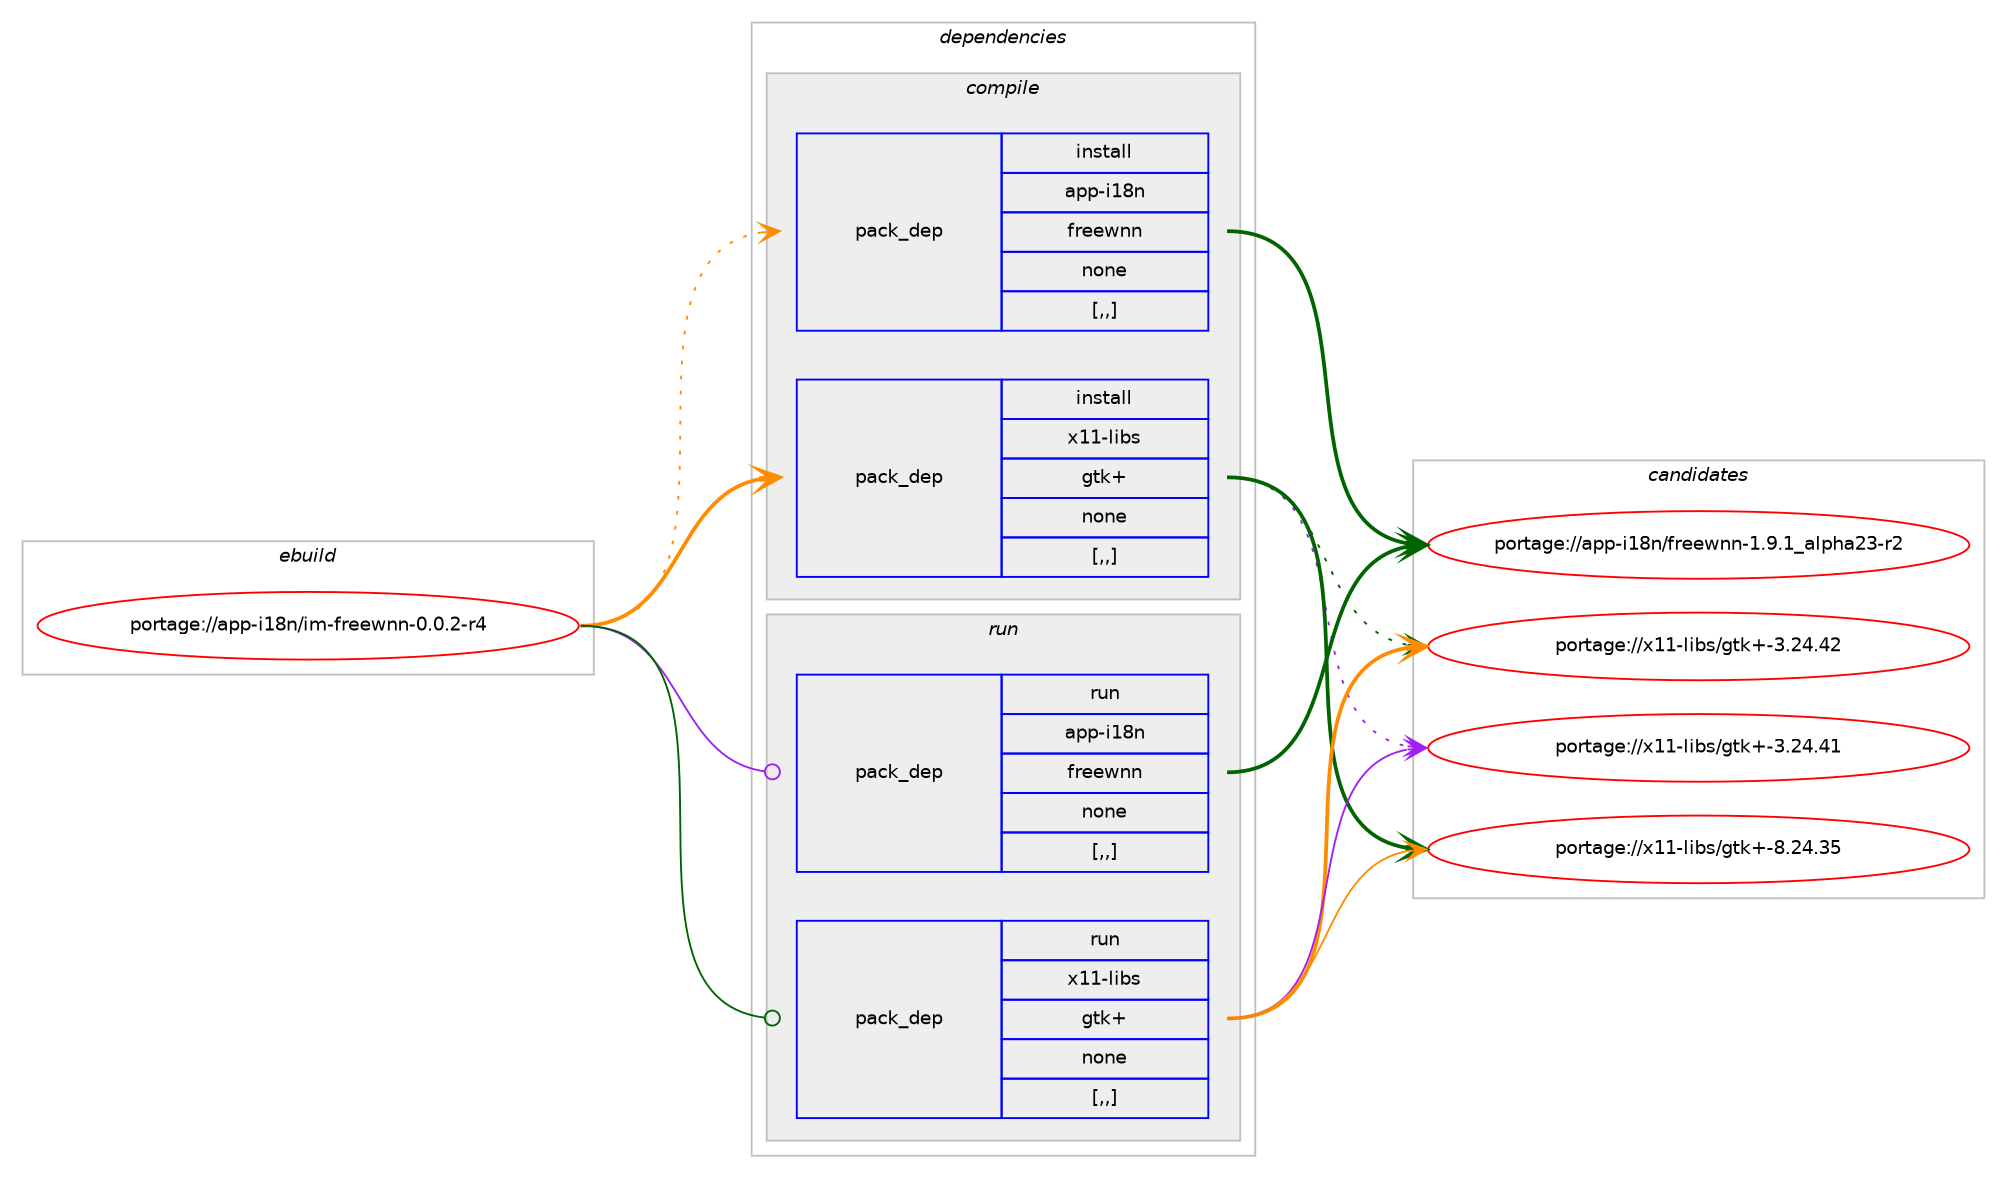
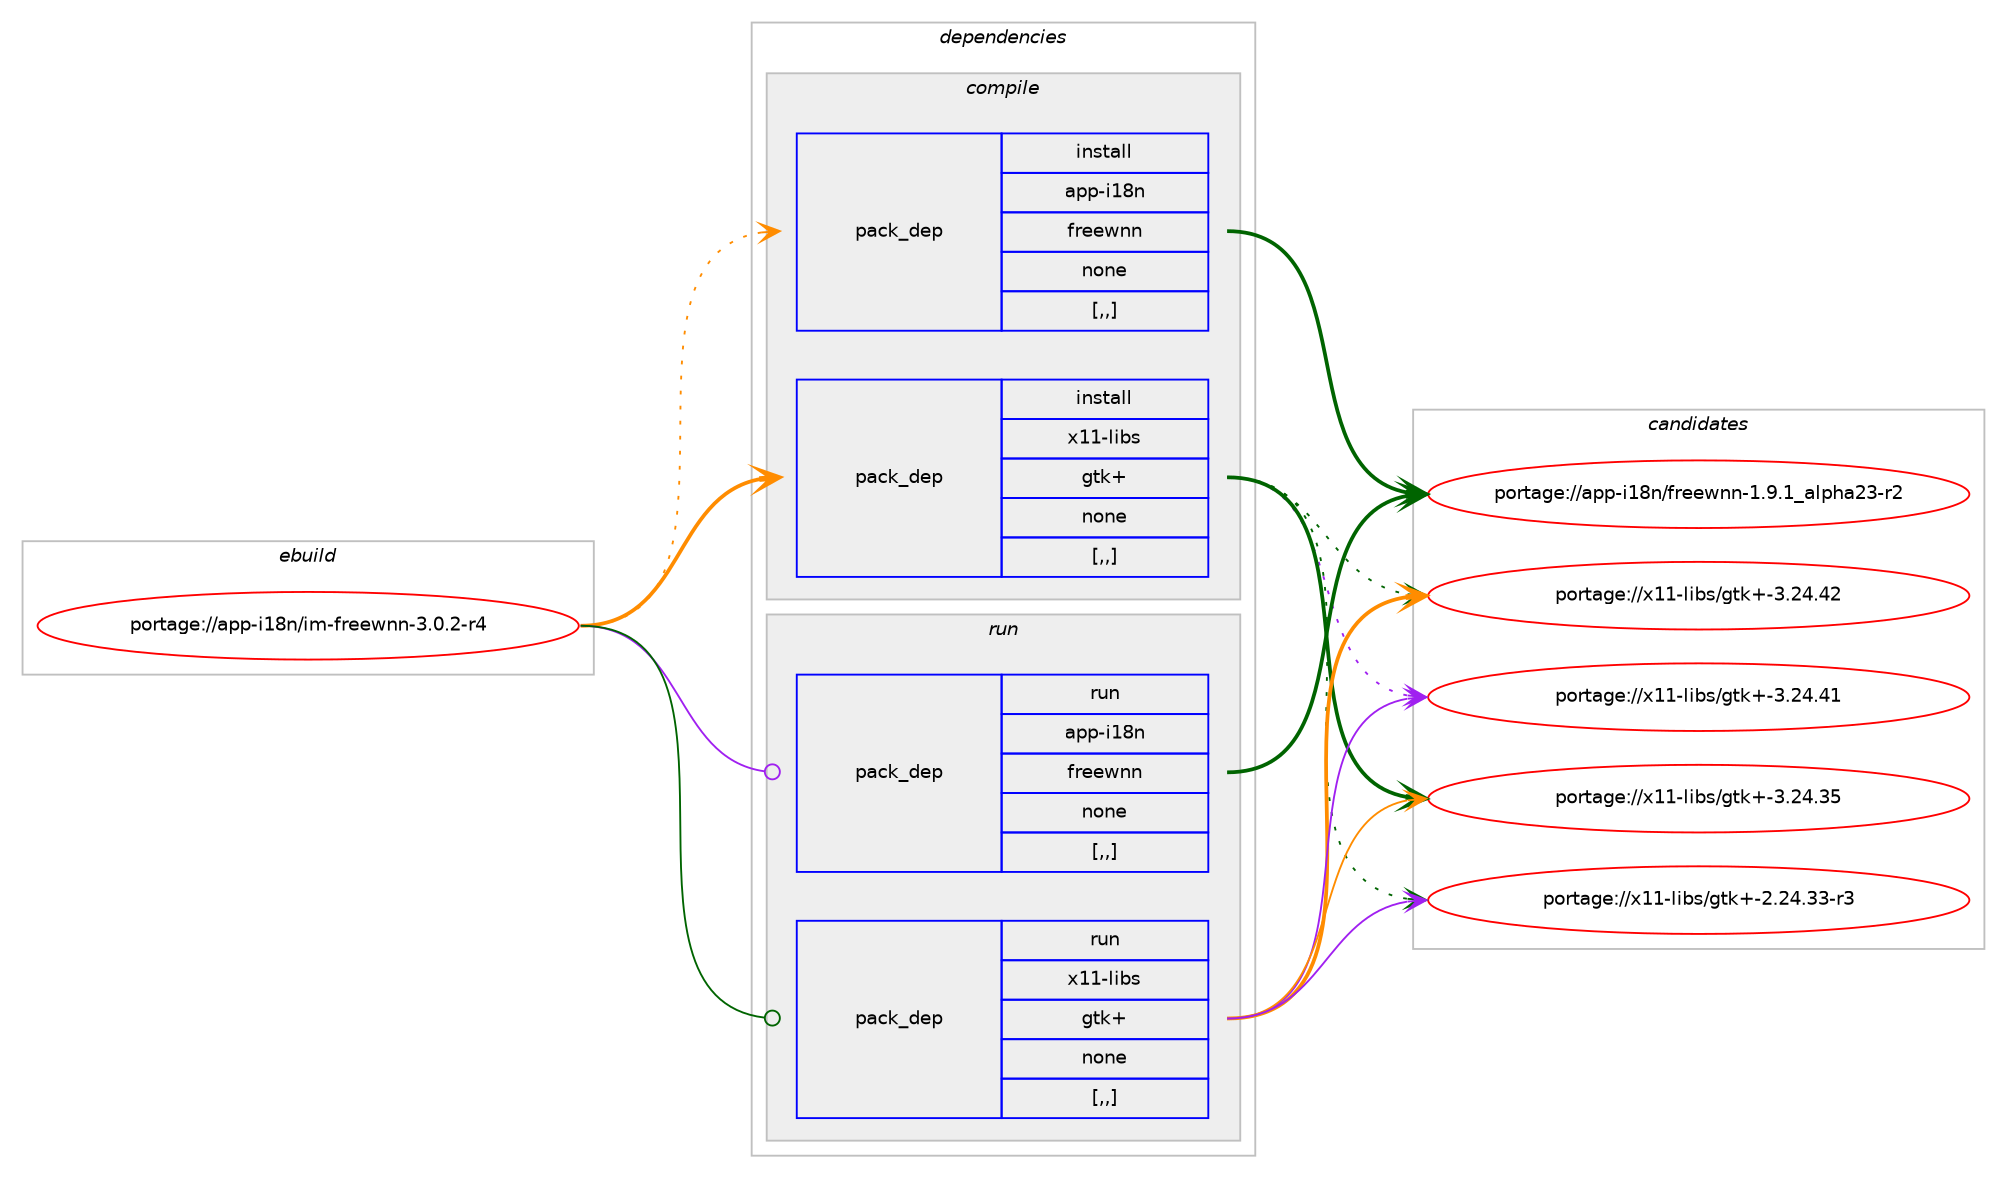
(308, 626) -> (308, 626)
(1699, 849) -> (1699, 799)
none -> (1699, 900)
